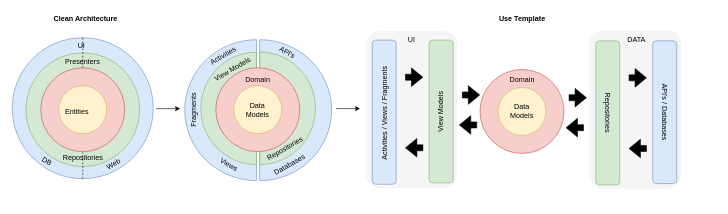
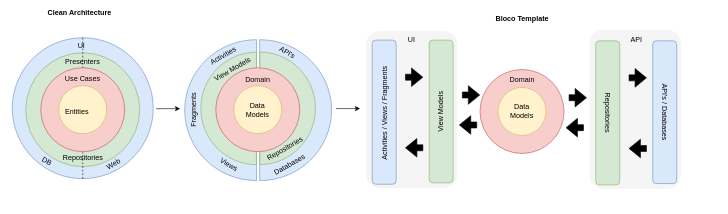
(86, 18) -> (80, 12)
(523, 18) -> (523, 18)
(637, 39) -> (637, 39)
none -> (83, 78)
